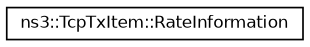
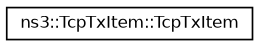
(155, 24) -> (130, 24)
